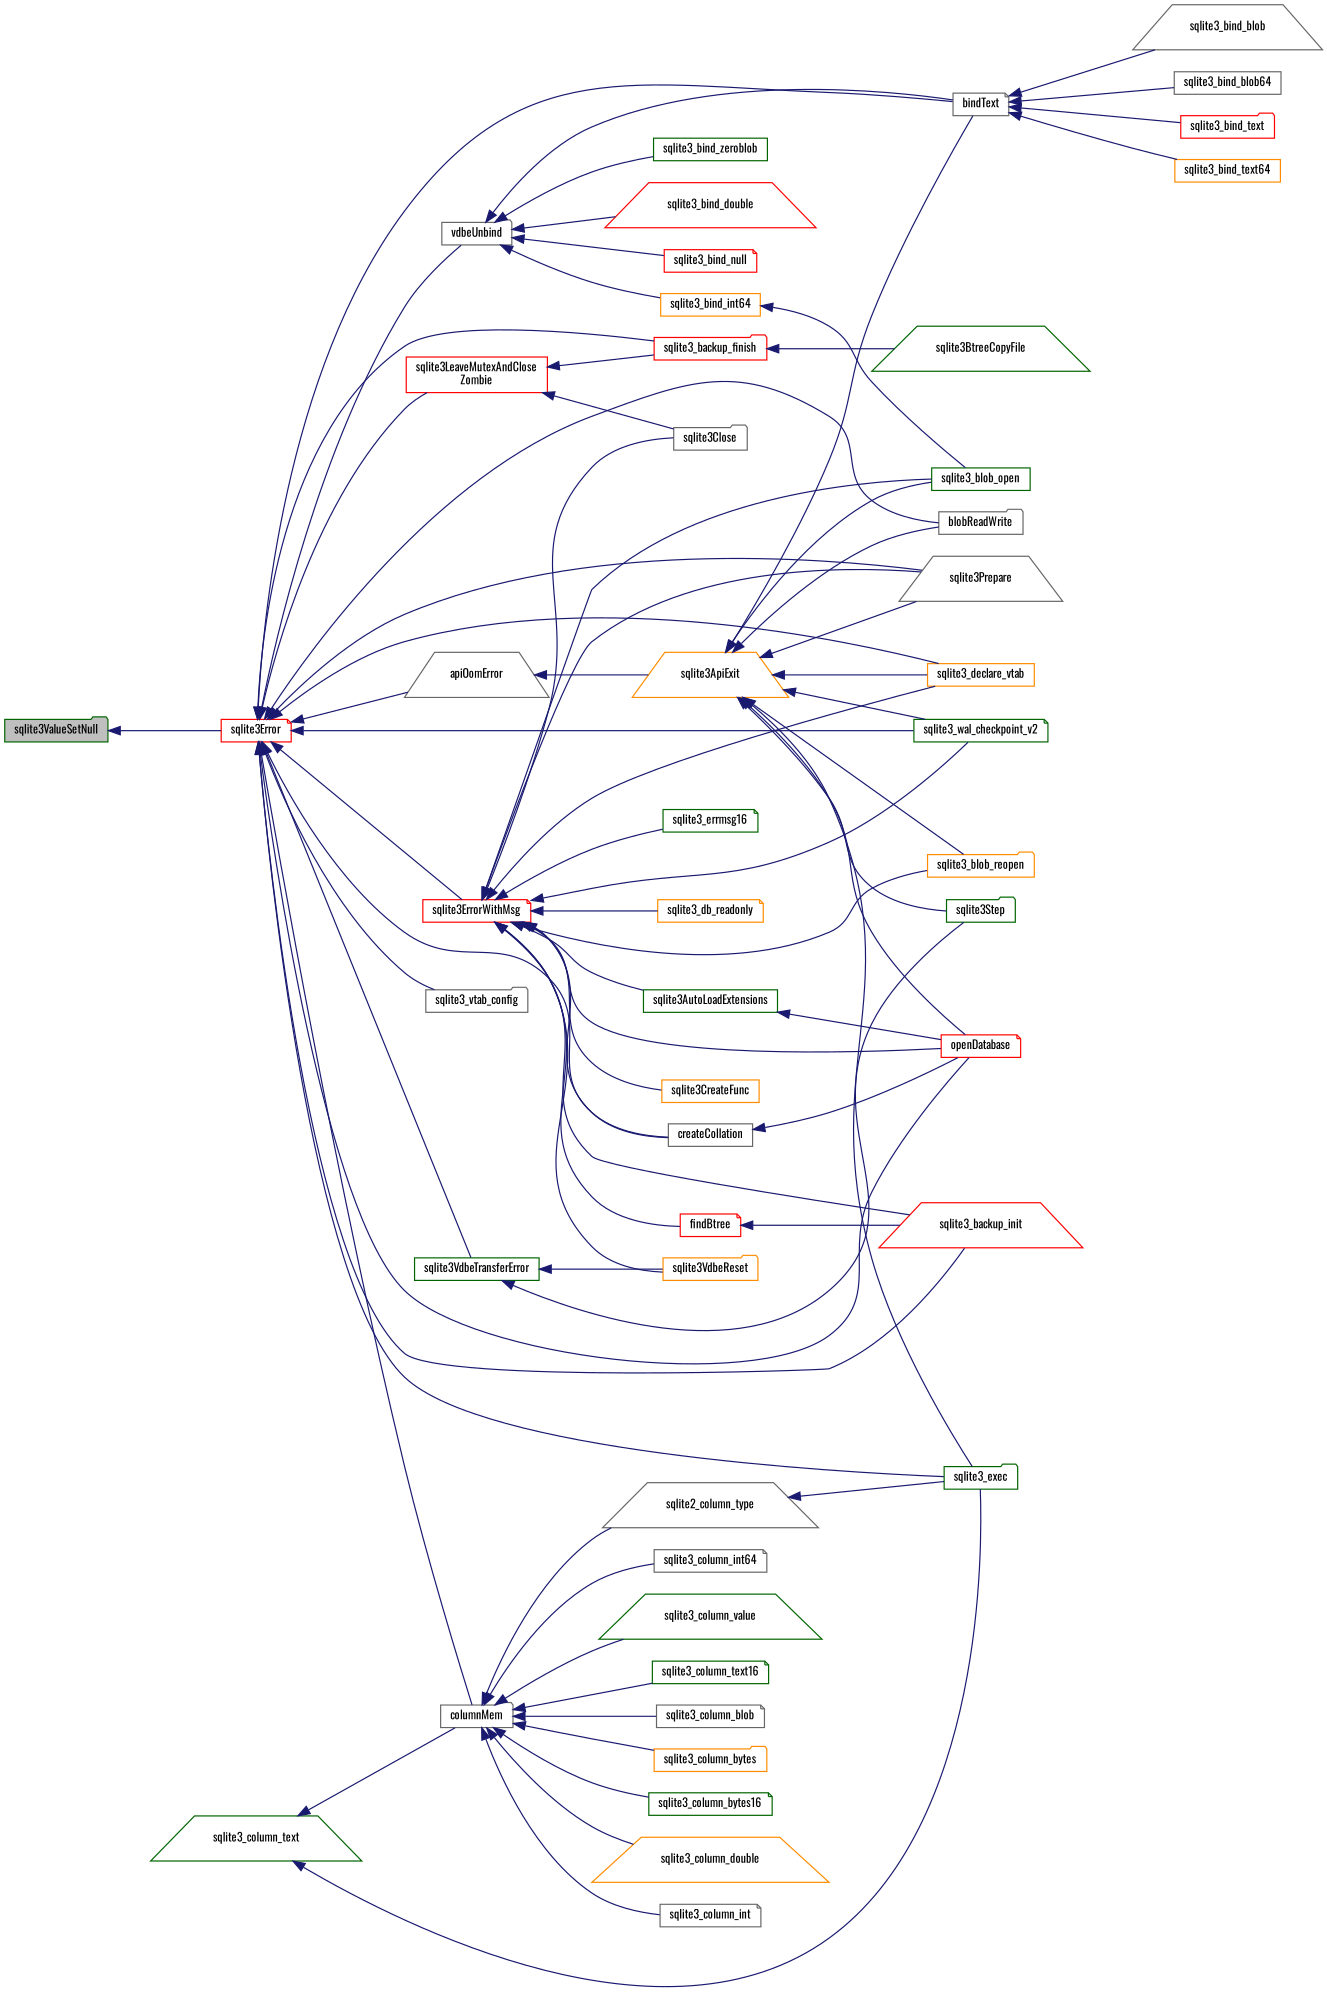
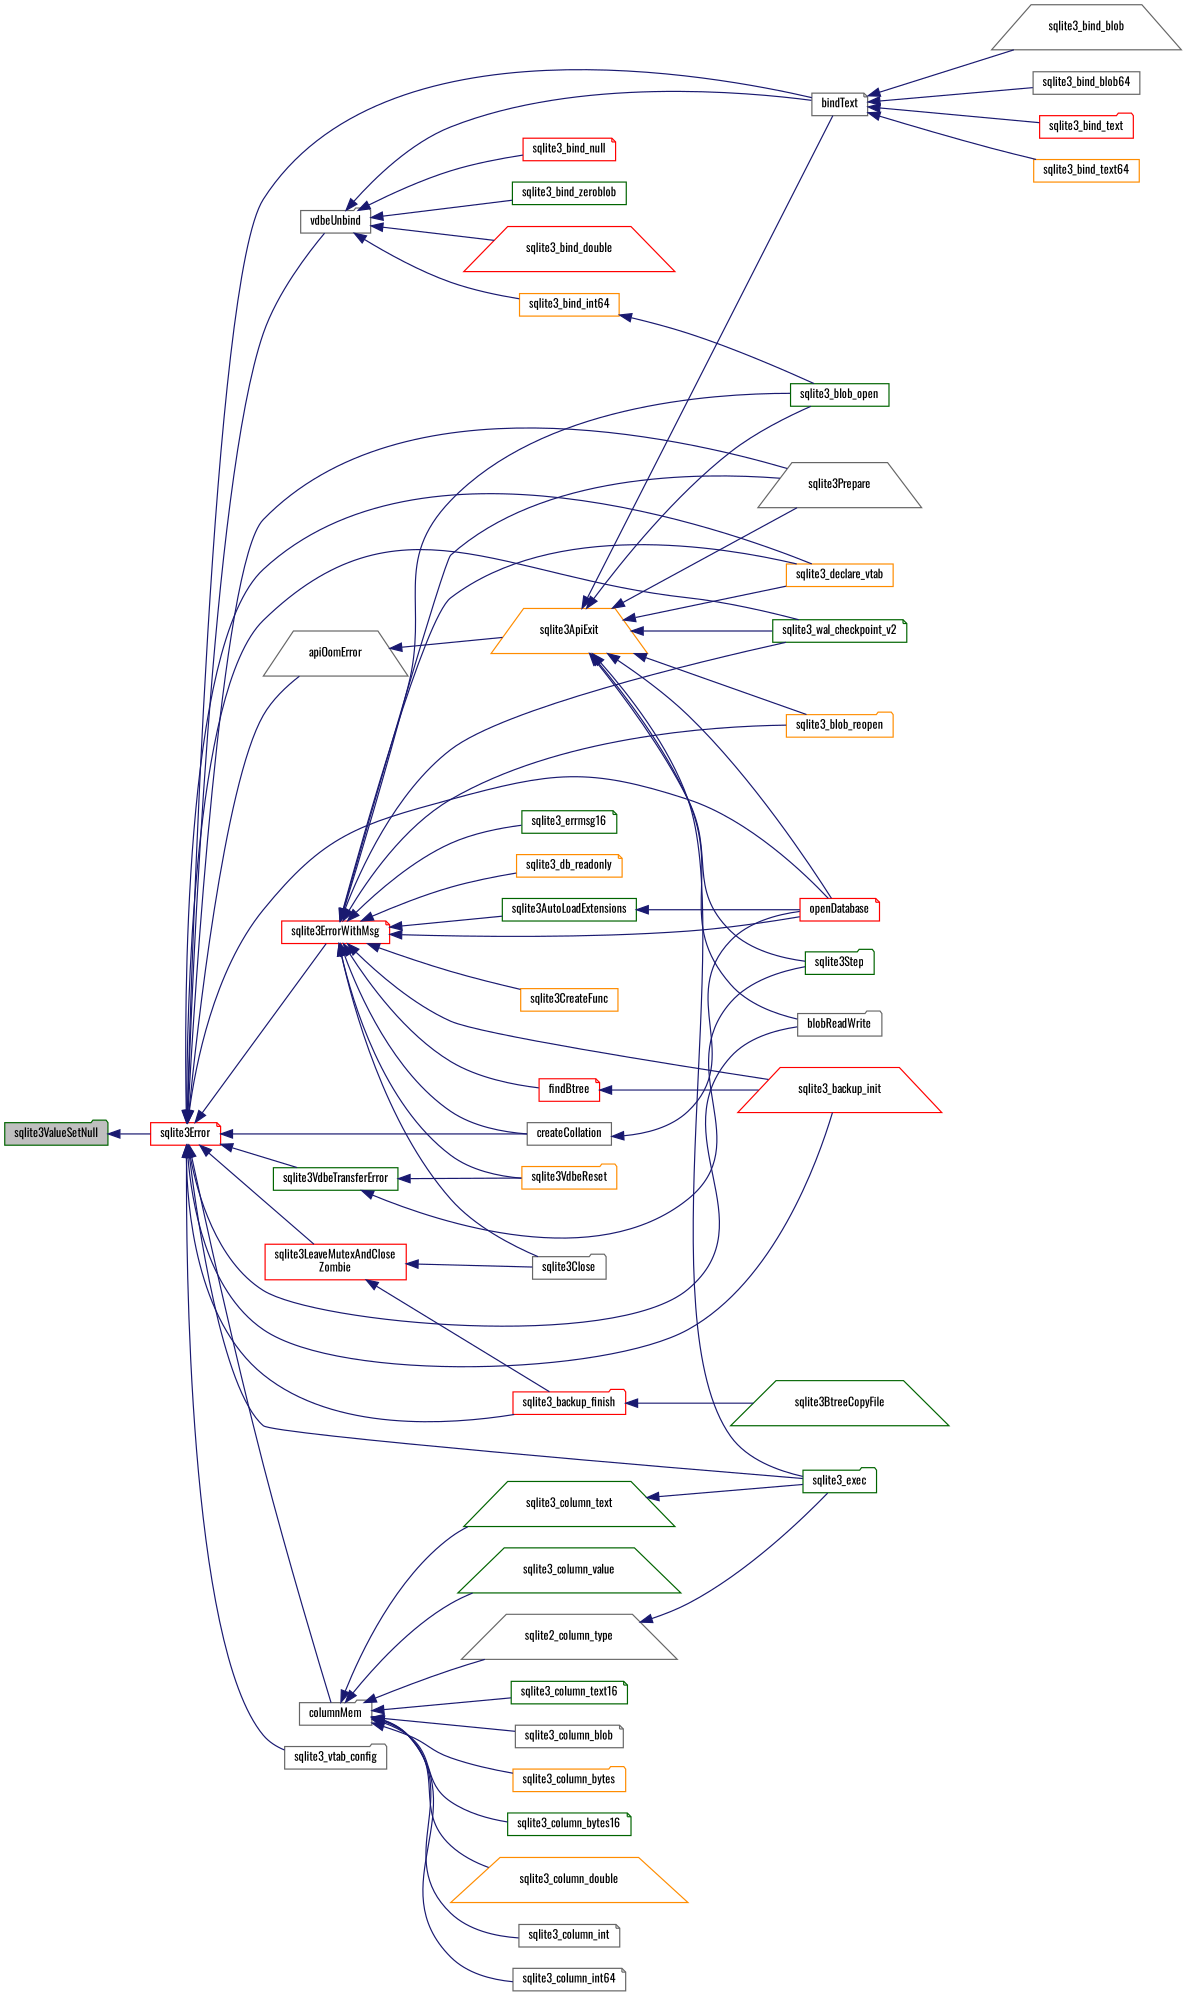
(382, 1769) -> (394, 1599)
